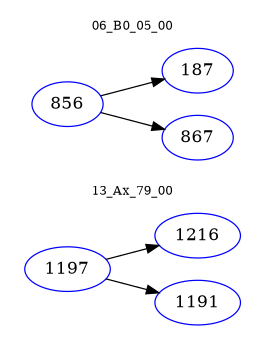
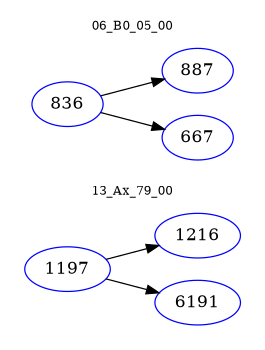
(198, 71) -> (198, 71)
(68, 104) -> (68, 104)
(198, 138) -> (198, 138)
(198, 303) -> (198, 303)
